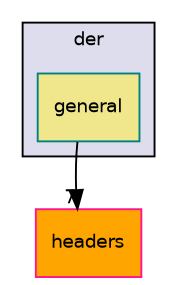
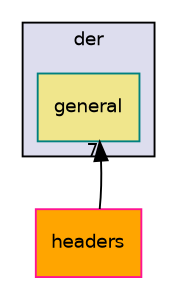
(76, 168) -> (101, 185)
